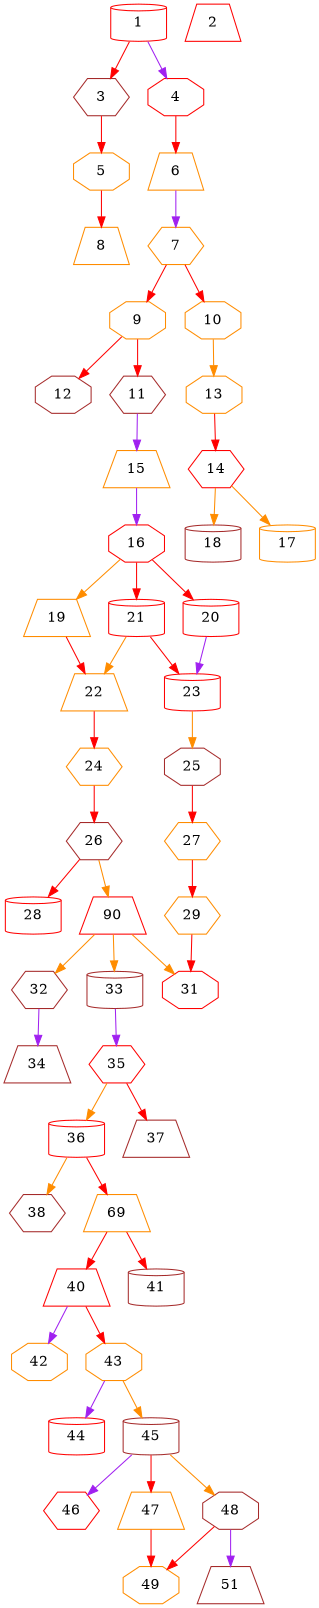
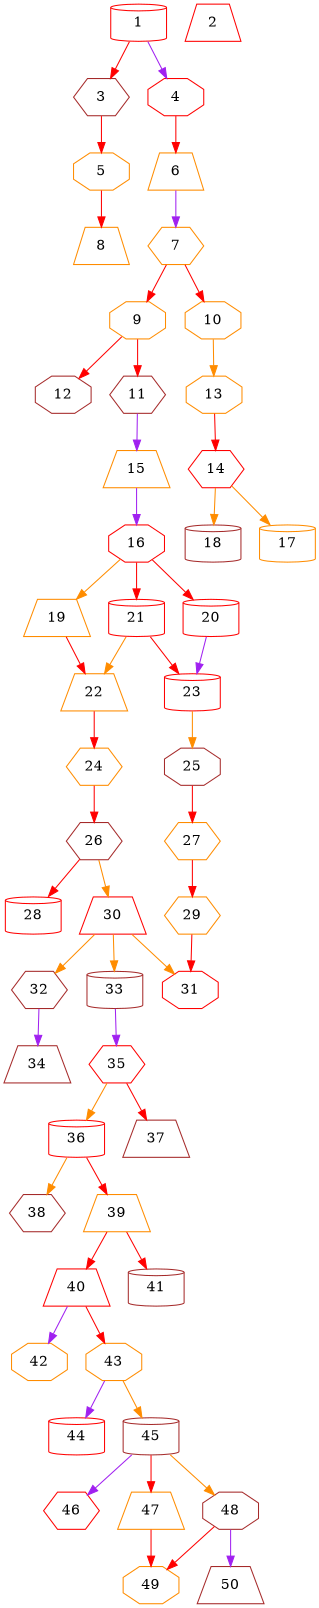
(113, 916) -> (113, 916)
(117, 1213) -> (117, 1213)
(231, 1585) -> (231, 1585)
